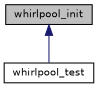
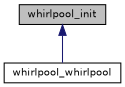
(49, 73) -> (63, 73)
